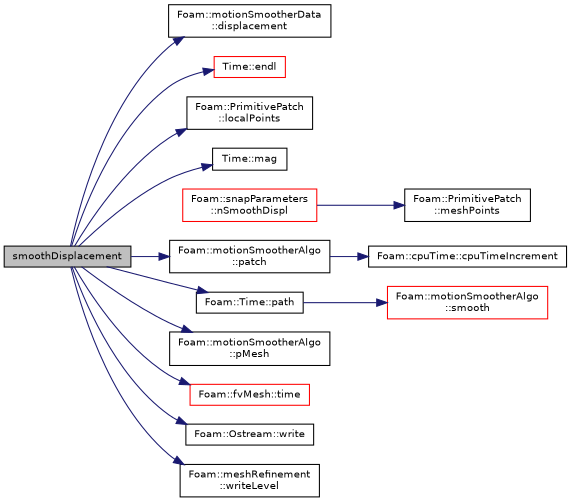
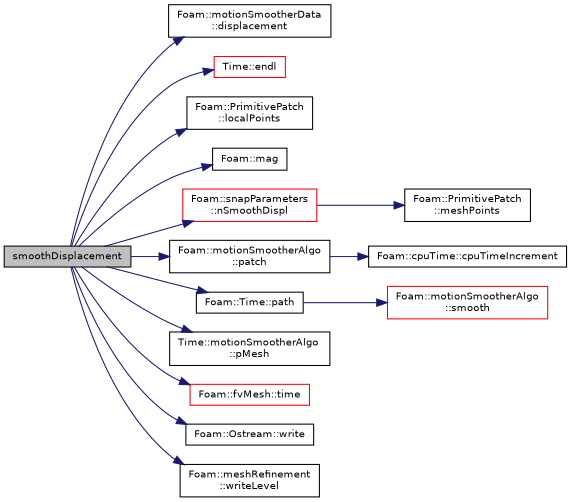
(250, 159) -> (250, 159)
none -> (144, 235)
(250, 349) -> (250, 349)
